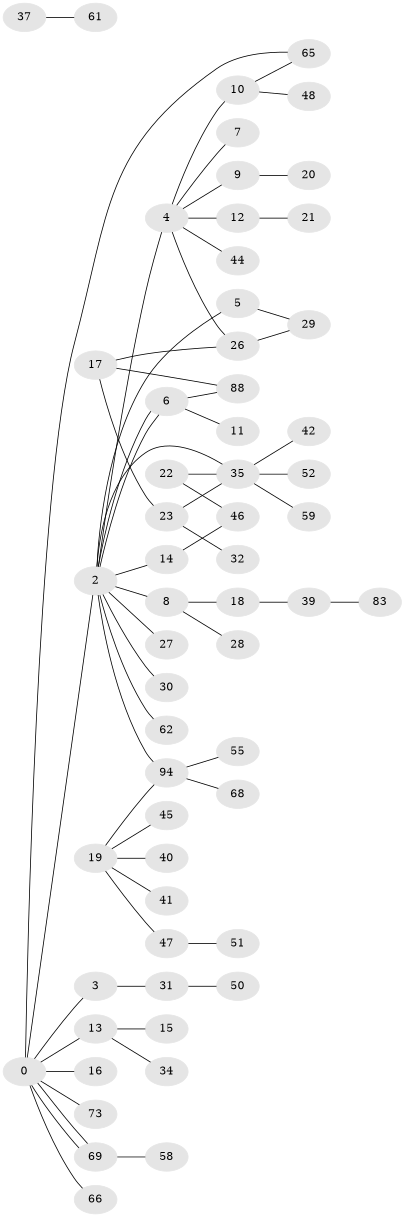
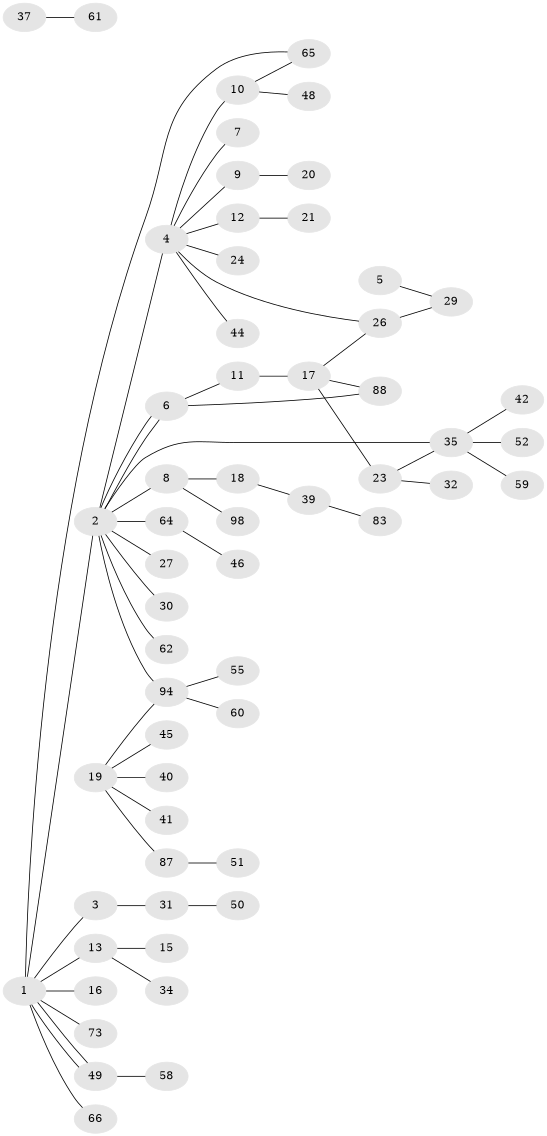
none -> (238, 261)
none -> (274, 376)
(128, 415) -> none
(167, 474) -> none
(167, 560) -> (167, 522)
(238, 645) -> (238, 522)
(238, 794) -> (238, 714)
(167, 944) -> (167, 863)
(24, 1072) -> (24, 991)
(96, 1157) -> (96, 1076)
